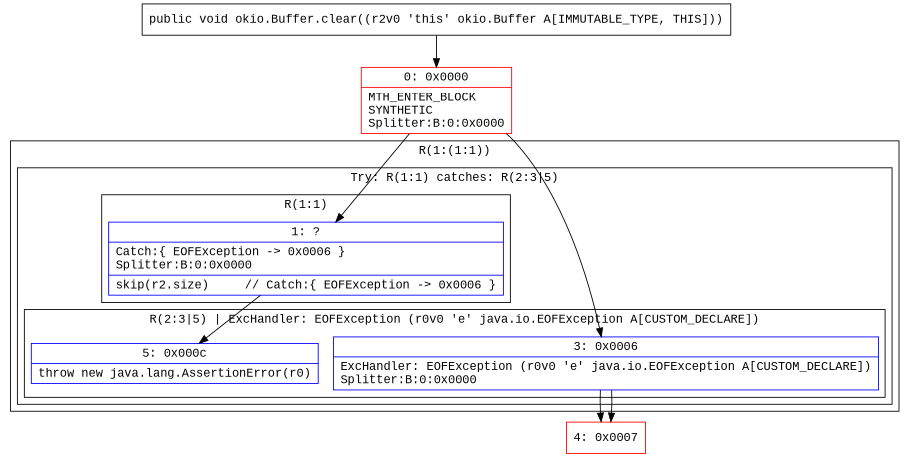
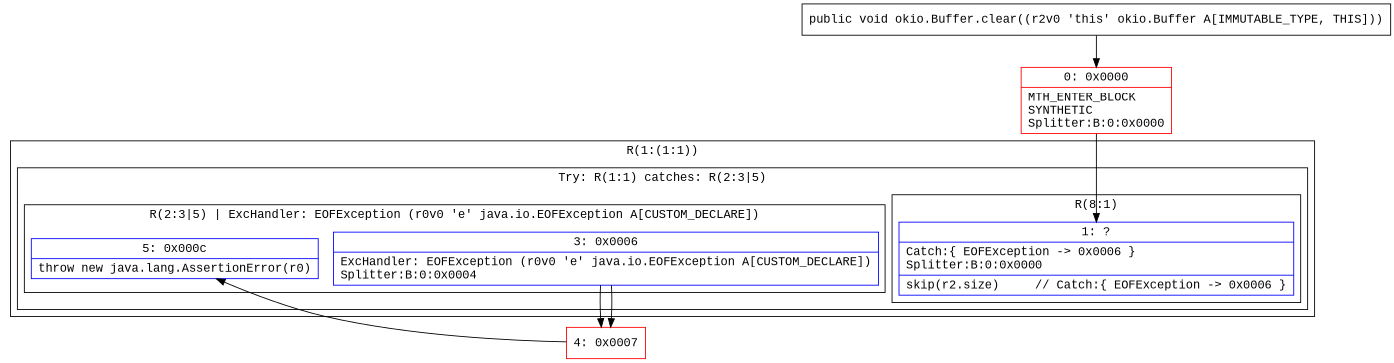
(306, 205) -> (1096, 205)
(566, 224) -> none
(233, 317) -> (392, 329)
(409, 380) -> (409, 275)
